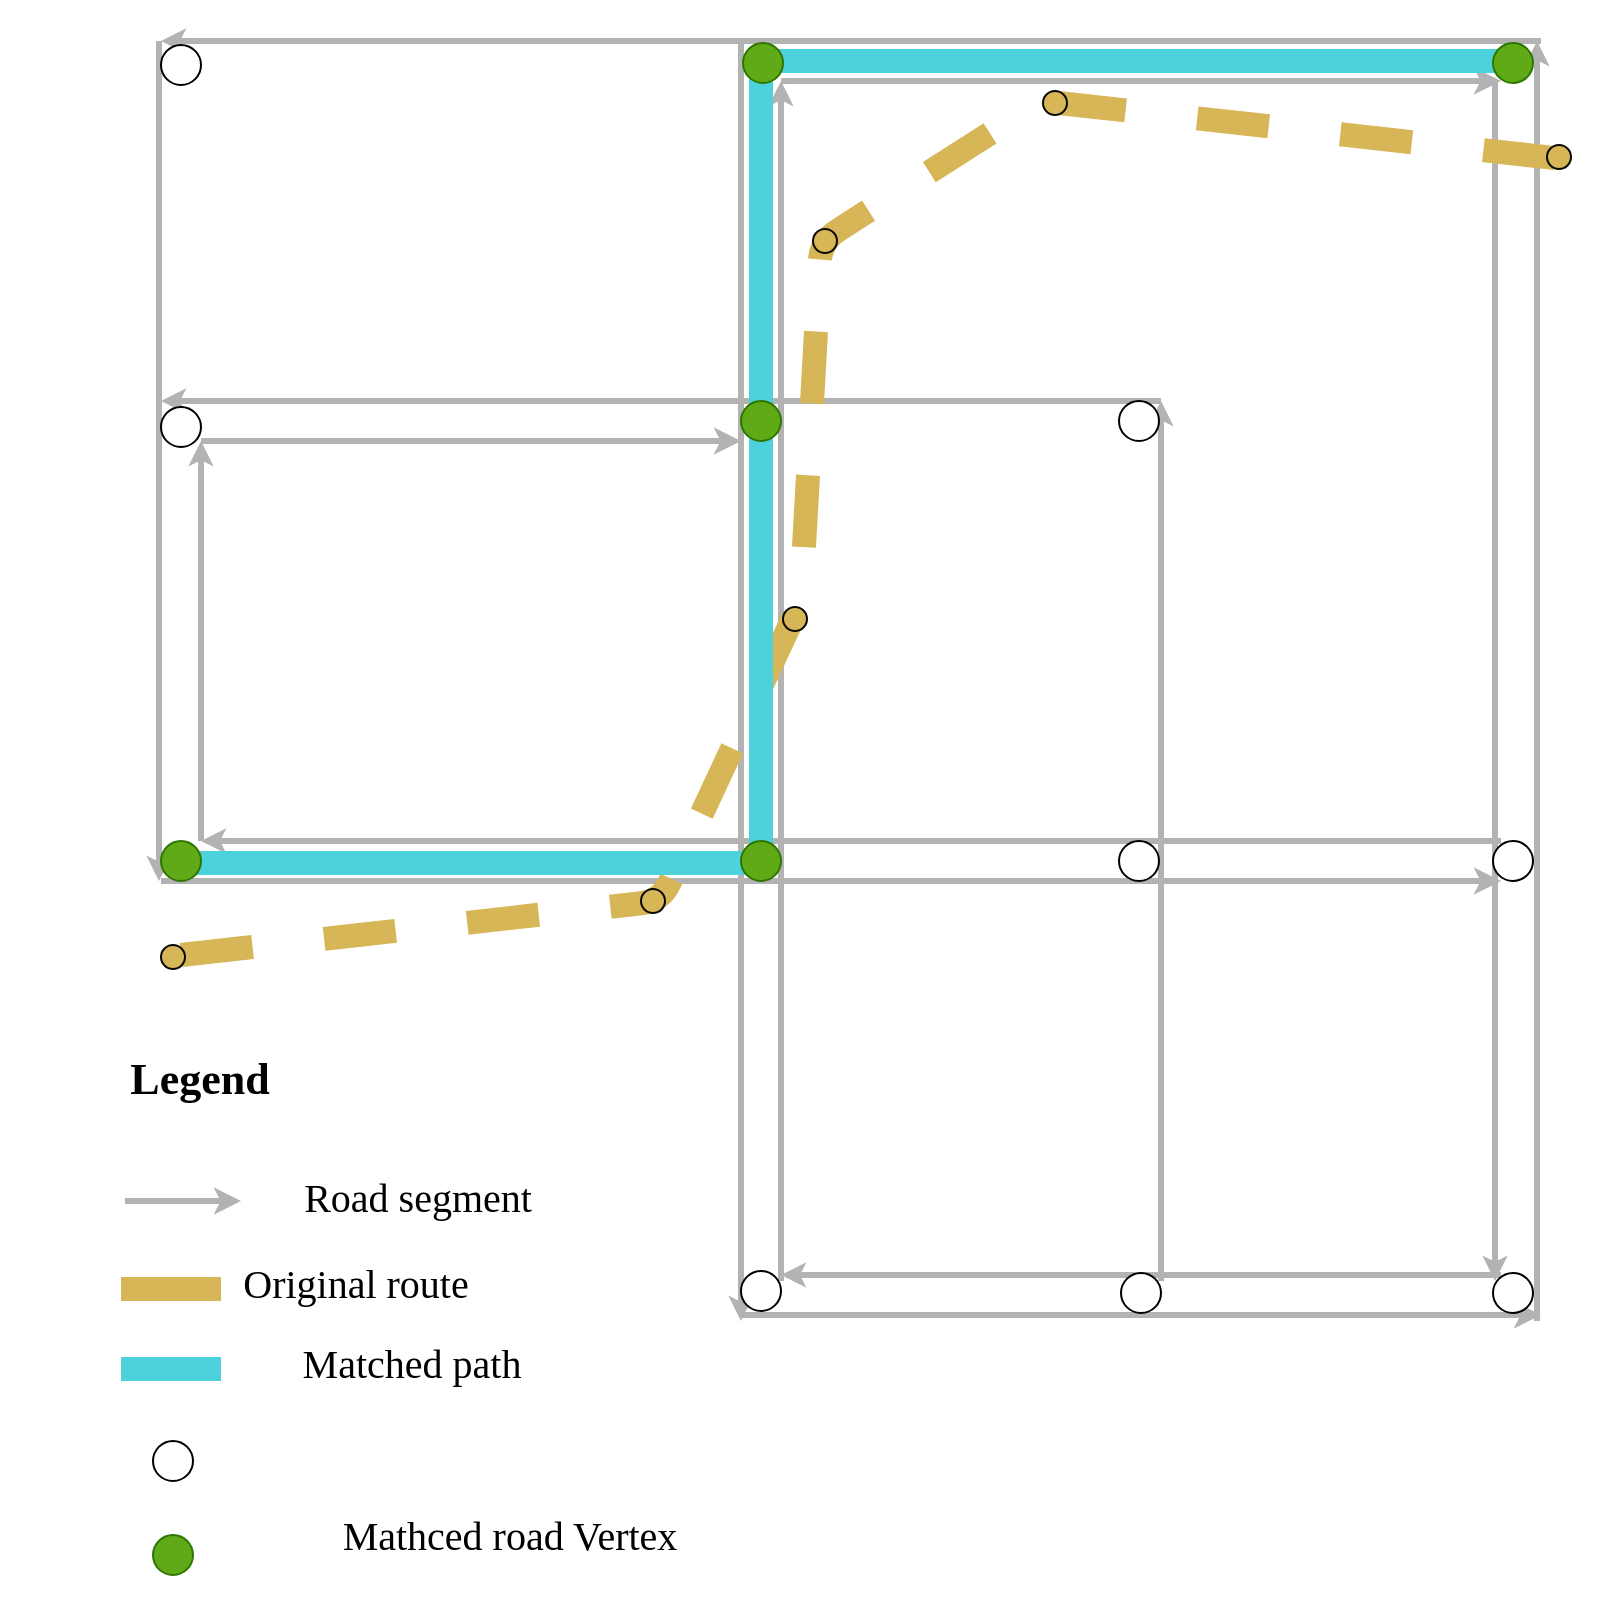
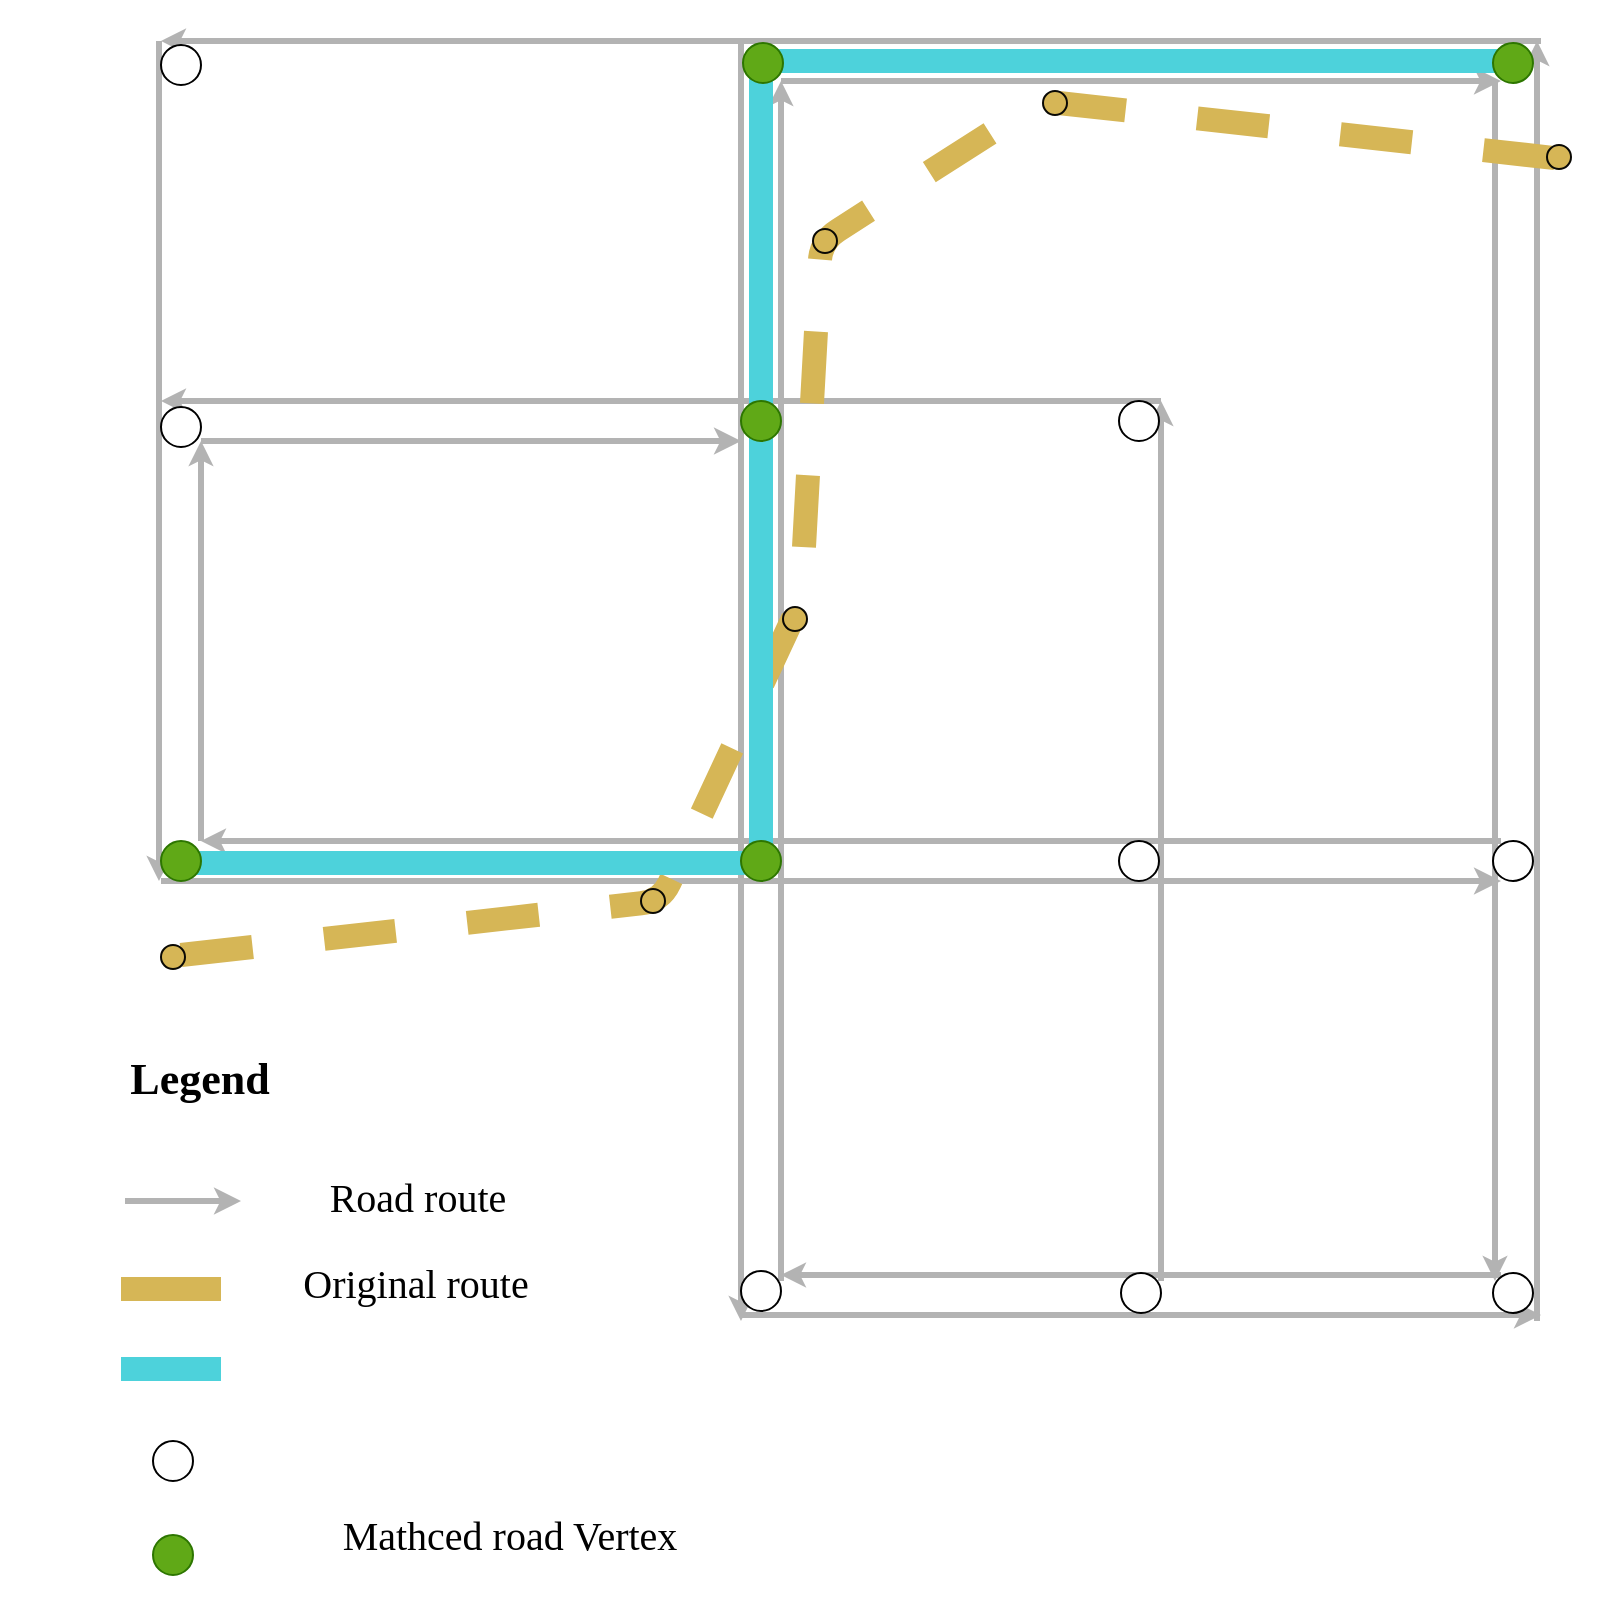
(419, 1197) -> (419, 1197)
(357, 1283) -> (417, 1283)
(413, 1362) -> none
